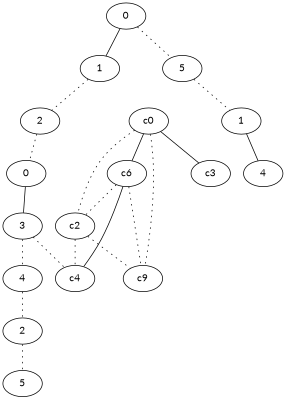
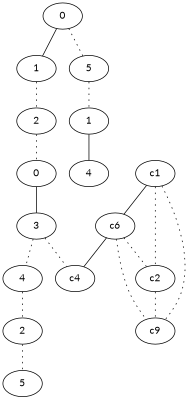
(149, 121) -> (155, 174)
(211, 174) -> none
(75, 252) -> none
